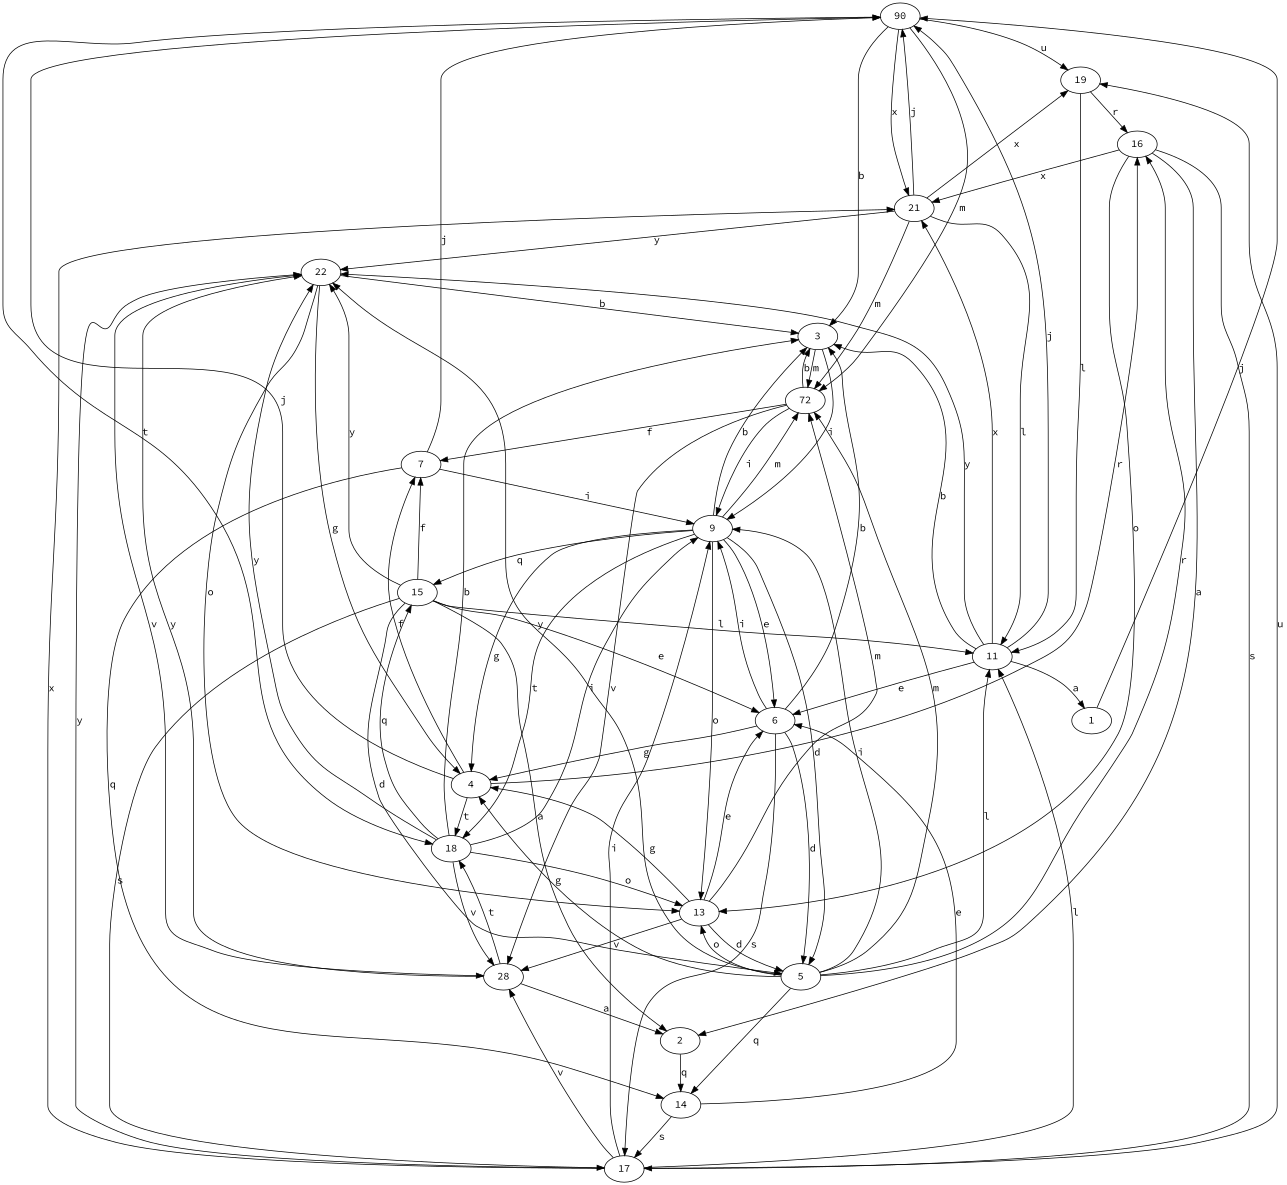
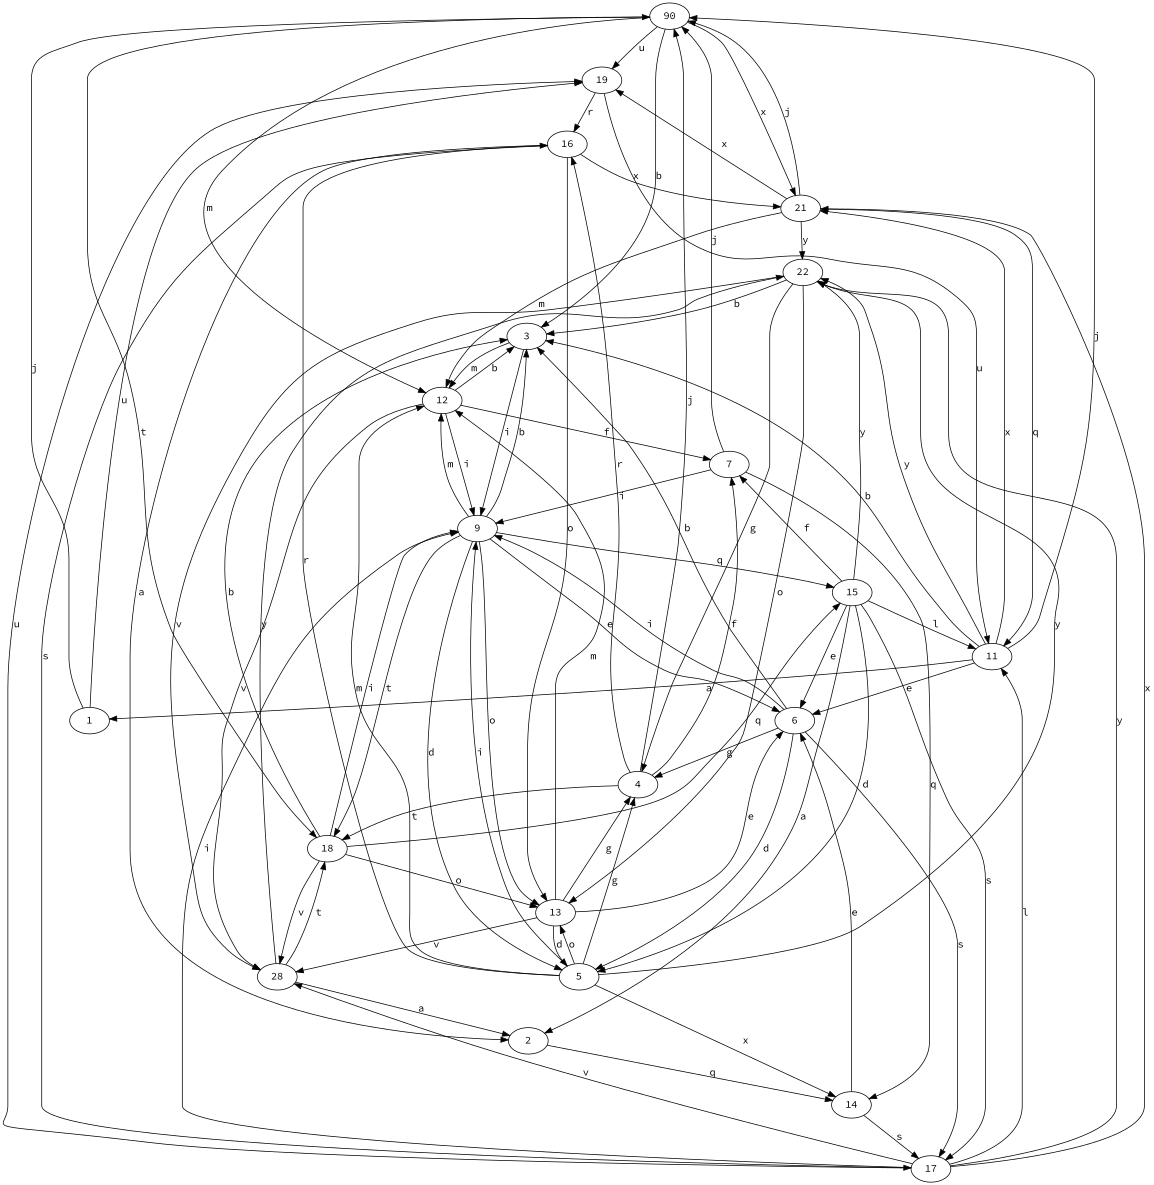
none -> (157, 240)
(1083, 368) -> (980, 368)
(805, 400) -> (442, 400)
(1024, 432) -> (1036, 432)
(523, 586) -> none
(258, 599) -> none
(983, 887) -> none
(756, 1041) -> (746, 1041)
